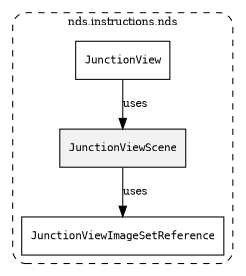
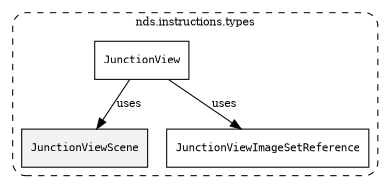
(123, 23) -> (195, 23)
(123, 187) -> (200, 101)
